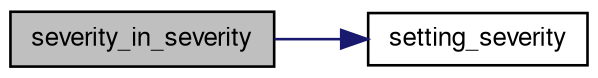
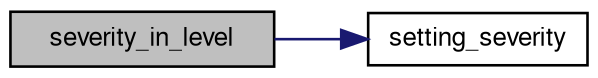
(142, 39) -> (142, 39)
